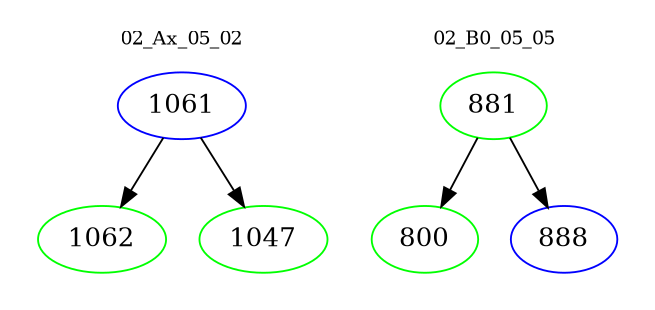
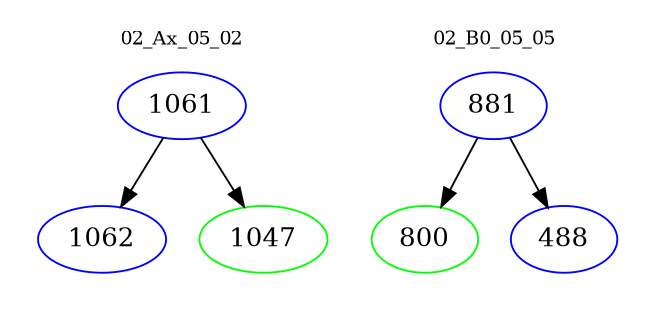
(494, 106) -> (494, 106)
(102, 239) -> (102, 239)
(564, 239) -> (564, 239)
